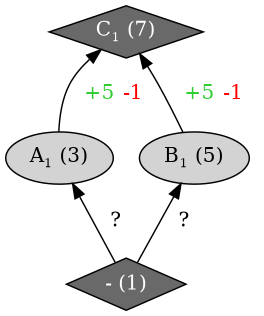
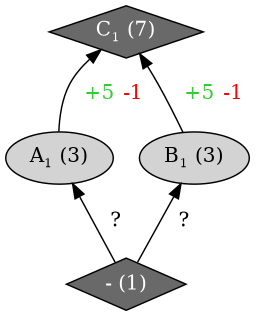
(207, 156) -> (207, 156)
